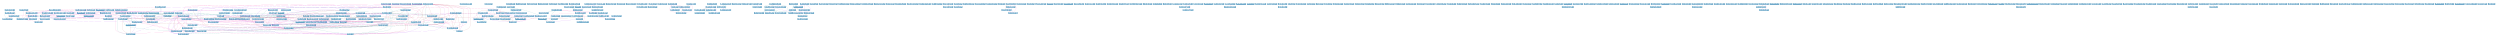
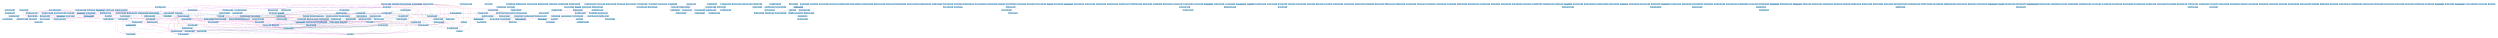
(617, 16) -> none
